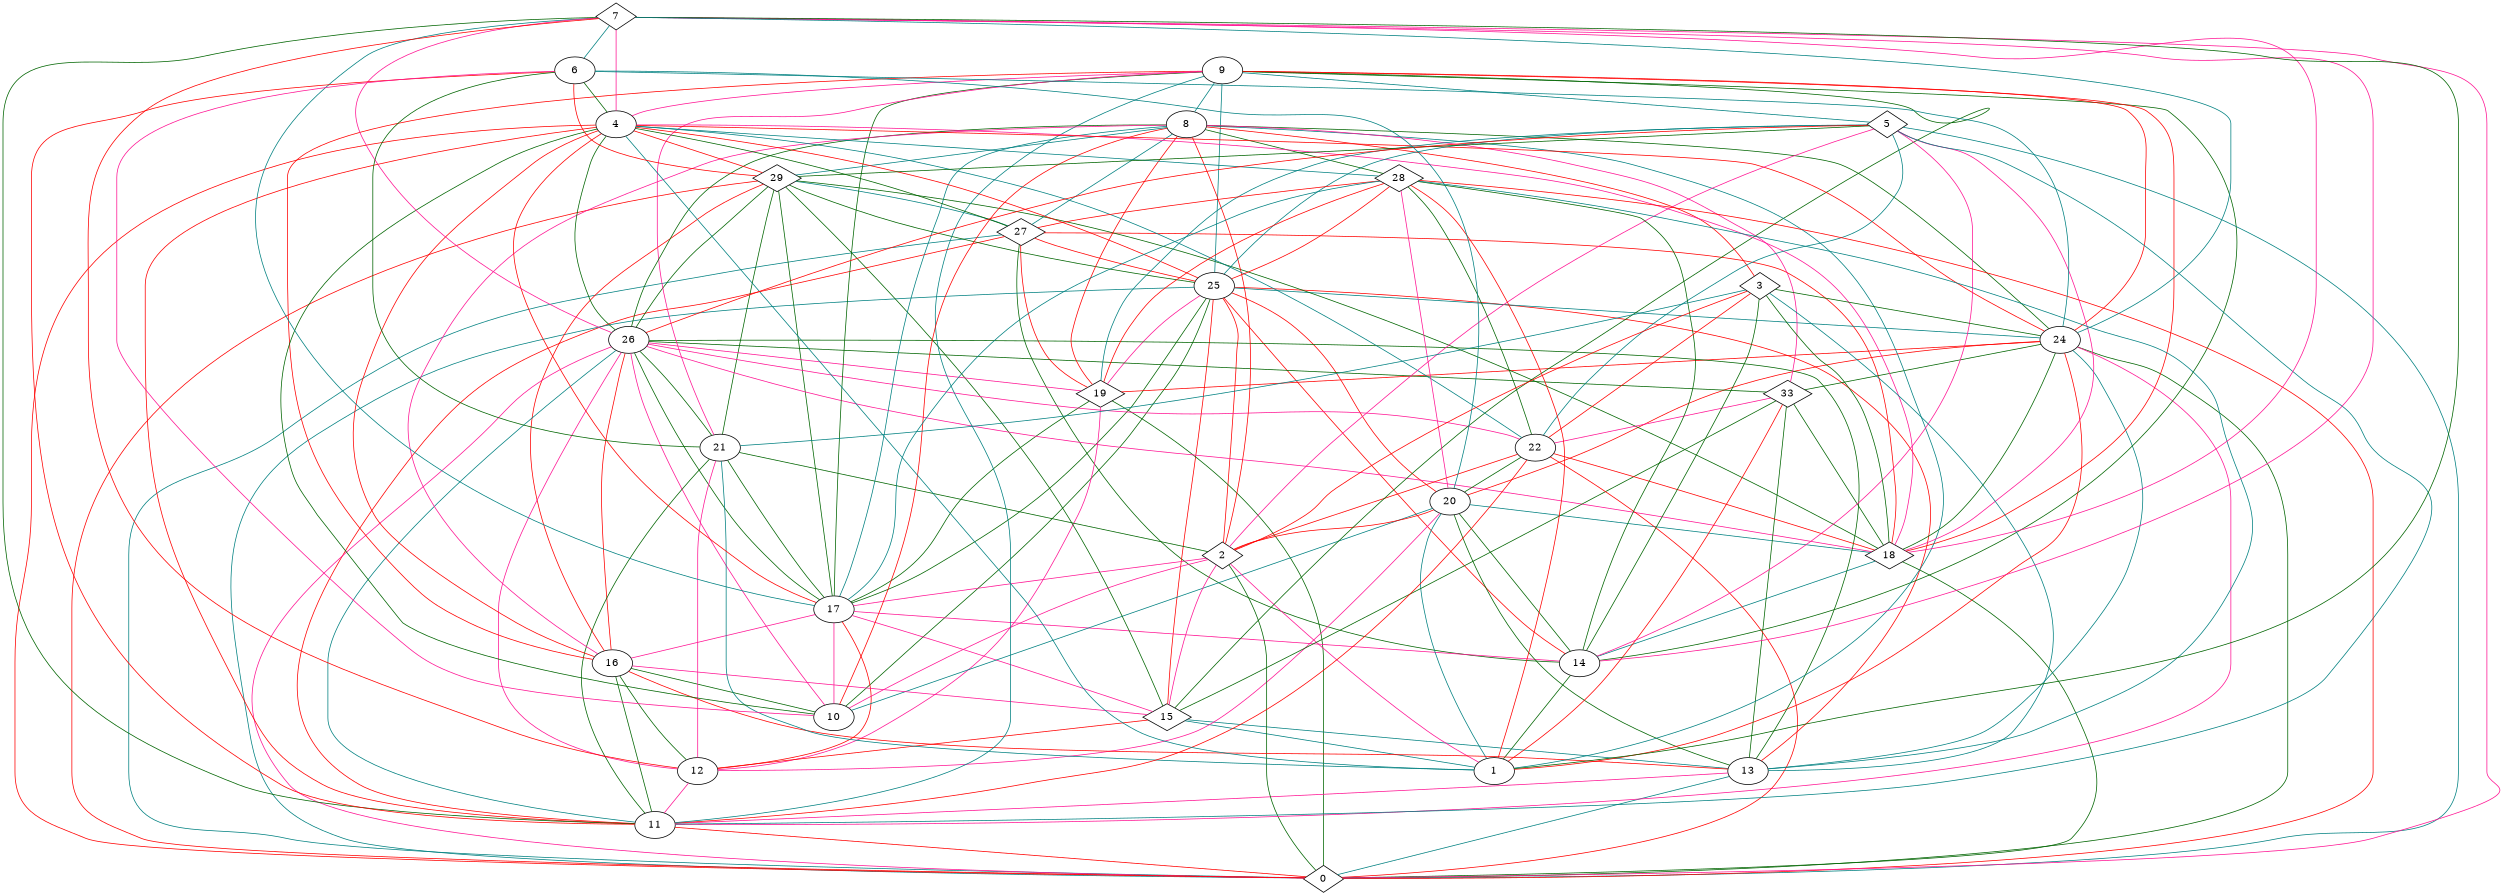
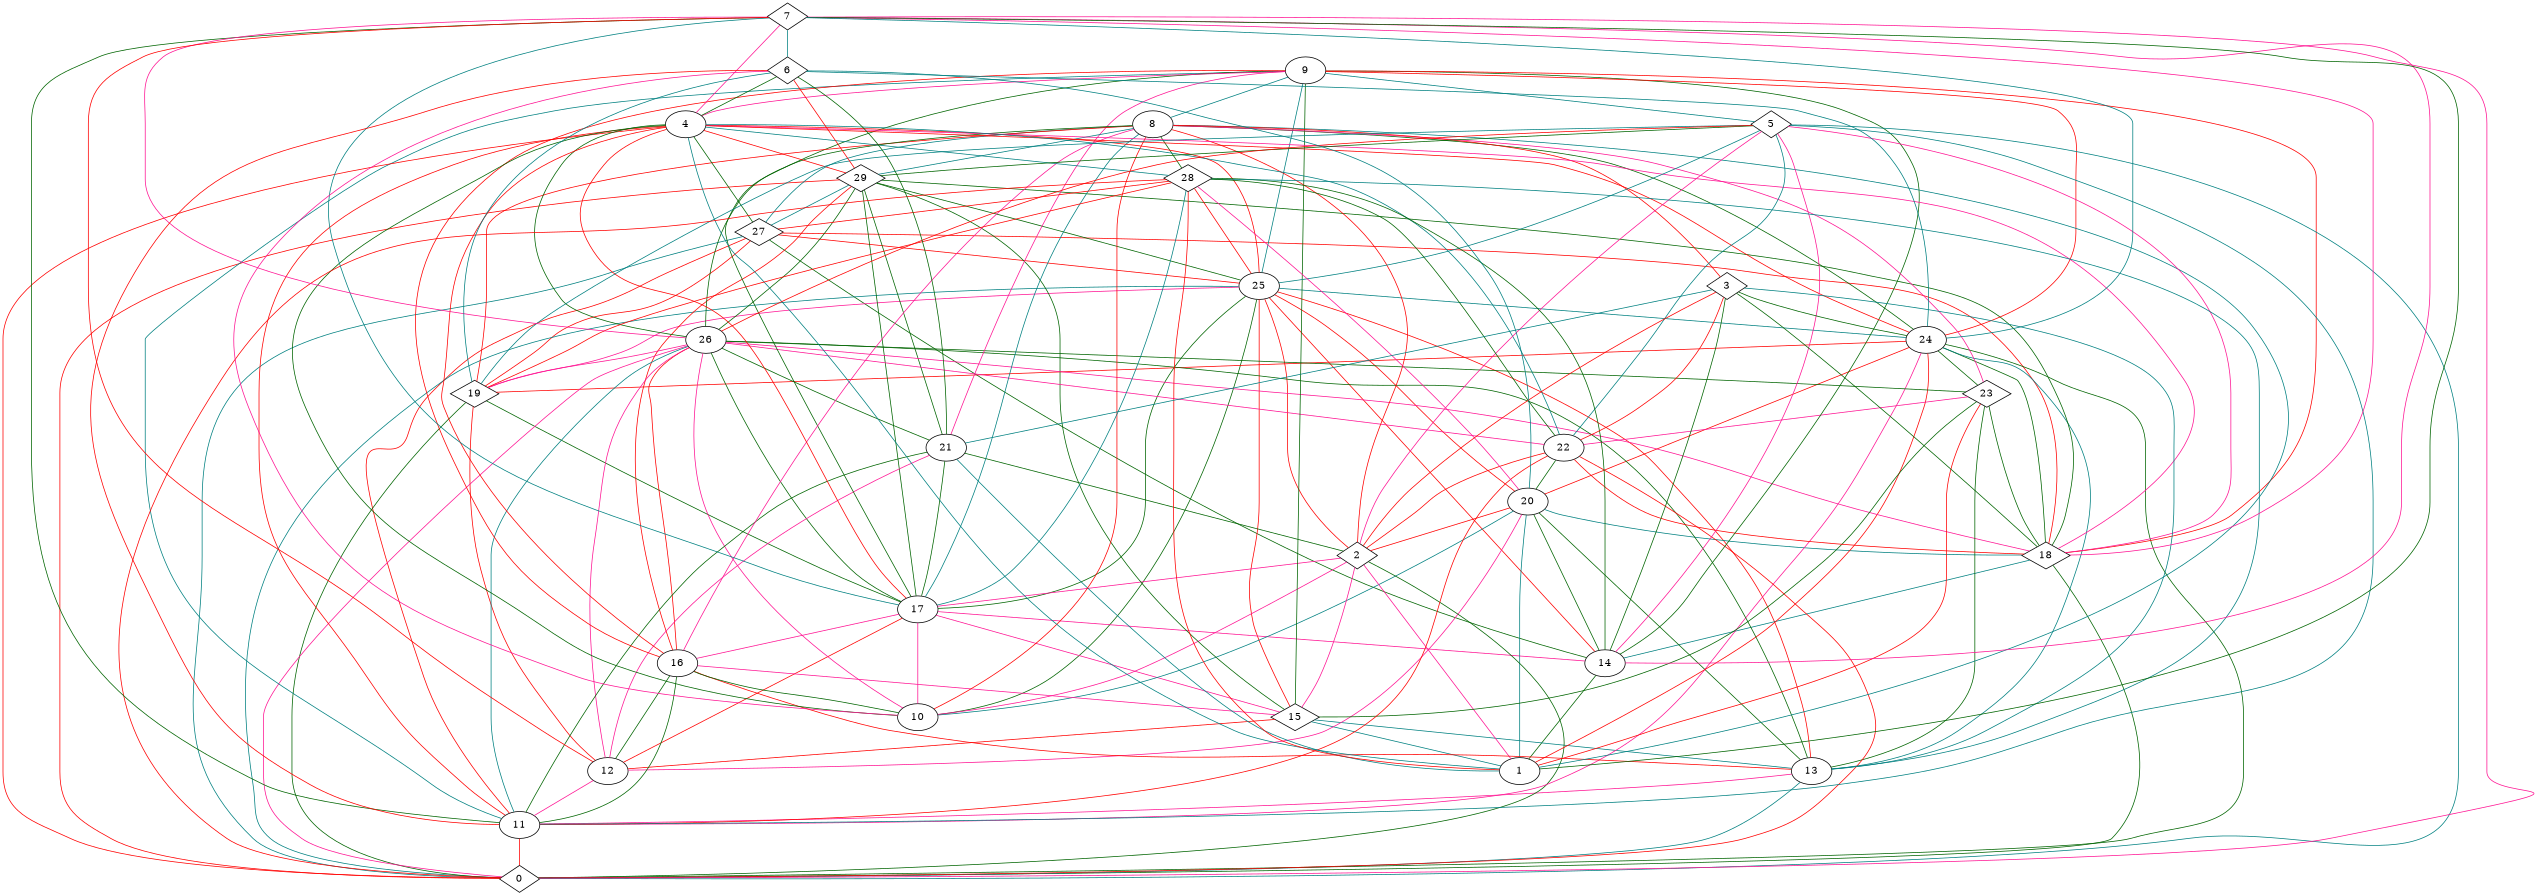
(575, 70) -> (788, 70)
none -> (539, 158)
(1788, 394) -> (1987, 394)
(979, 661) -> (484, 581)
